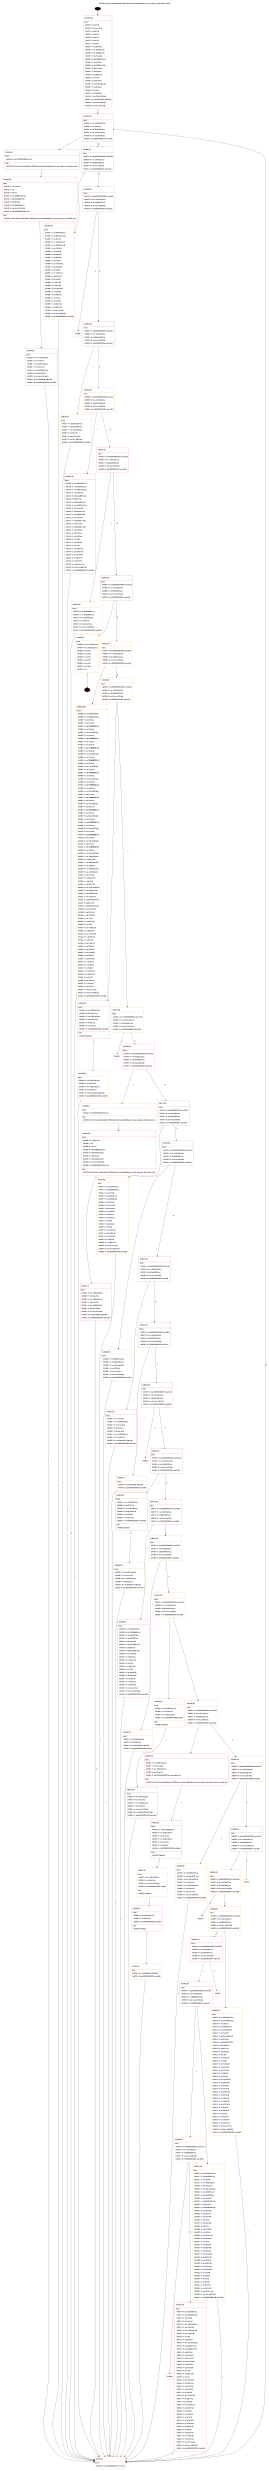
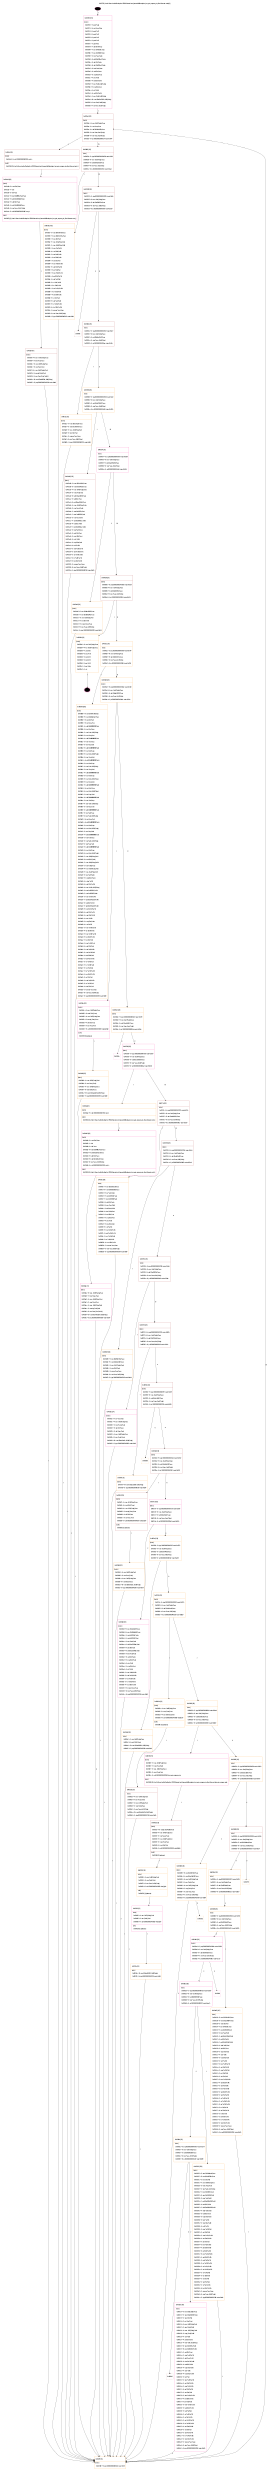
(209, 1905) -> (198, 1908)
